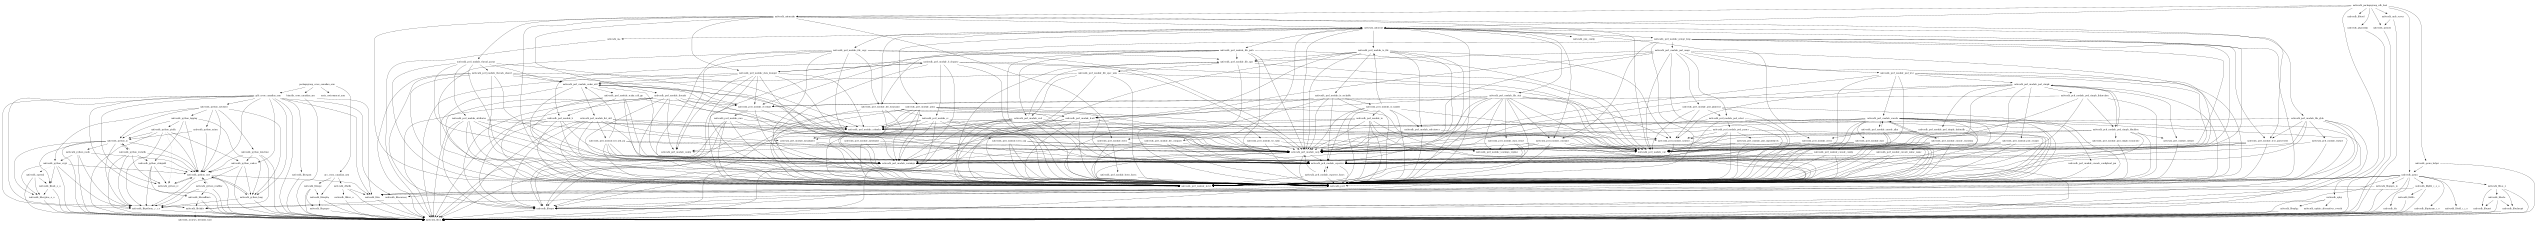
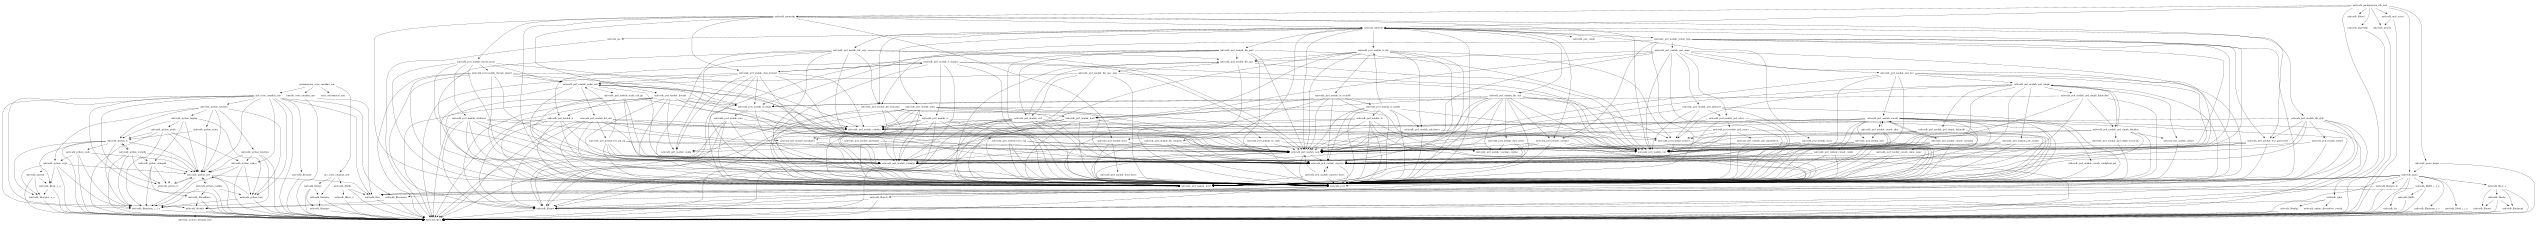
(985, 35) -> (985, 35)
(1844, 136) -> (1875, 135)
(230, 184) -> (229, 192)
none -> (879, 197)
